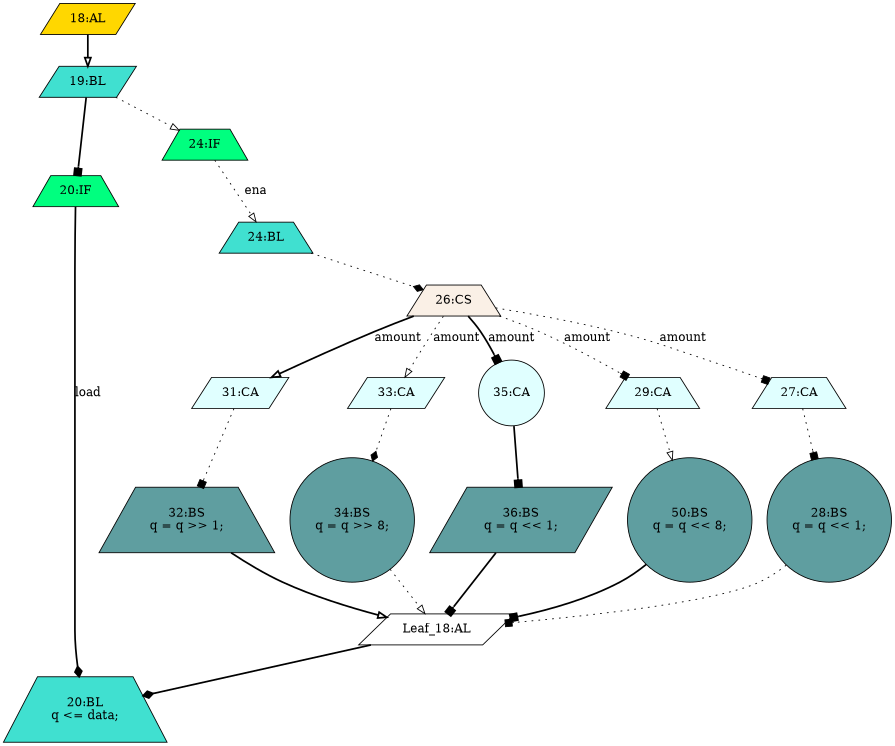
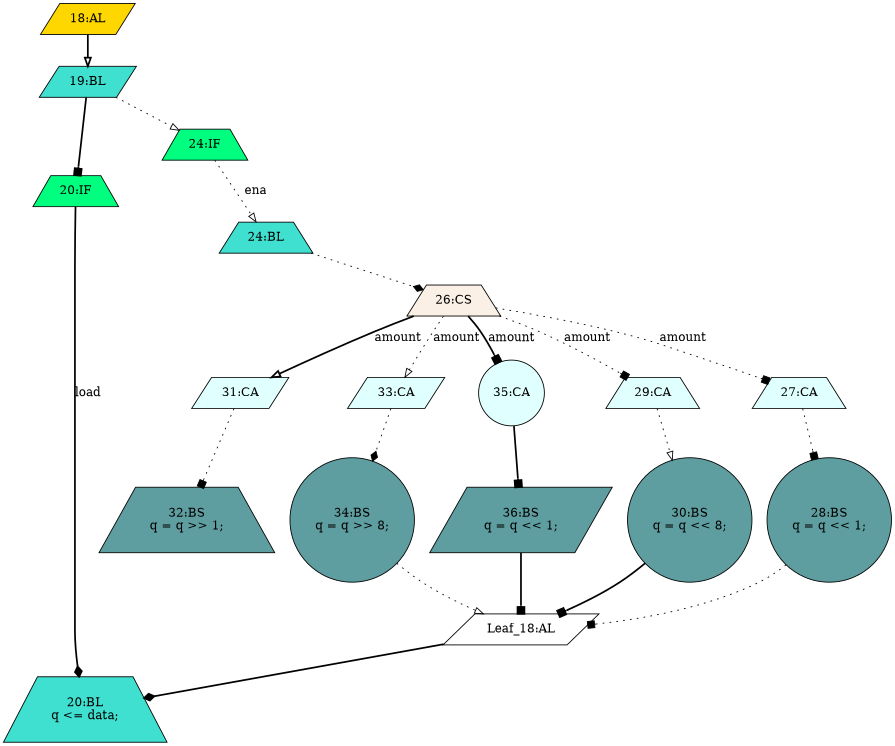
(690, 520) -> (690, 520)
(302, 590) -> none
